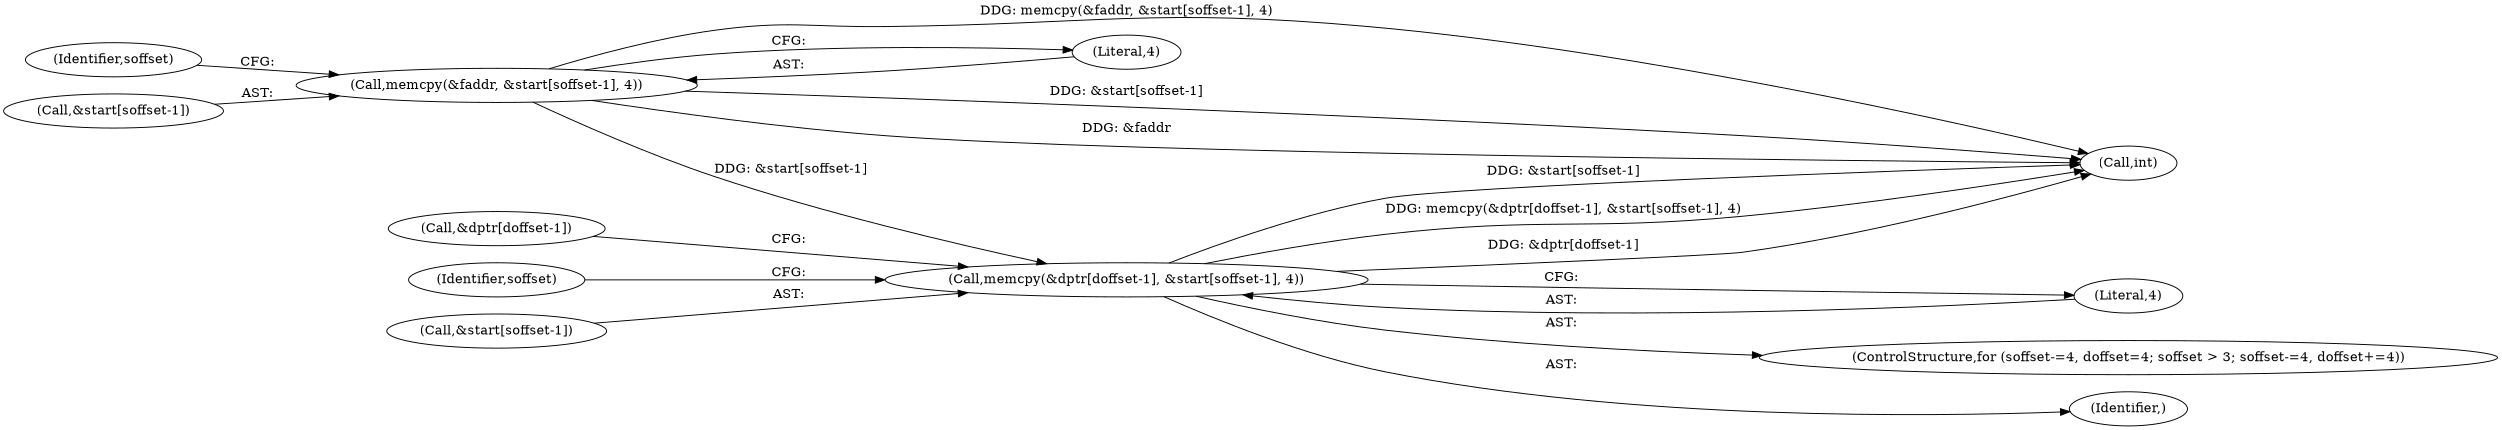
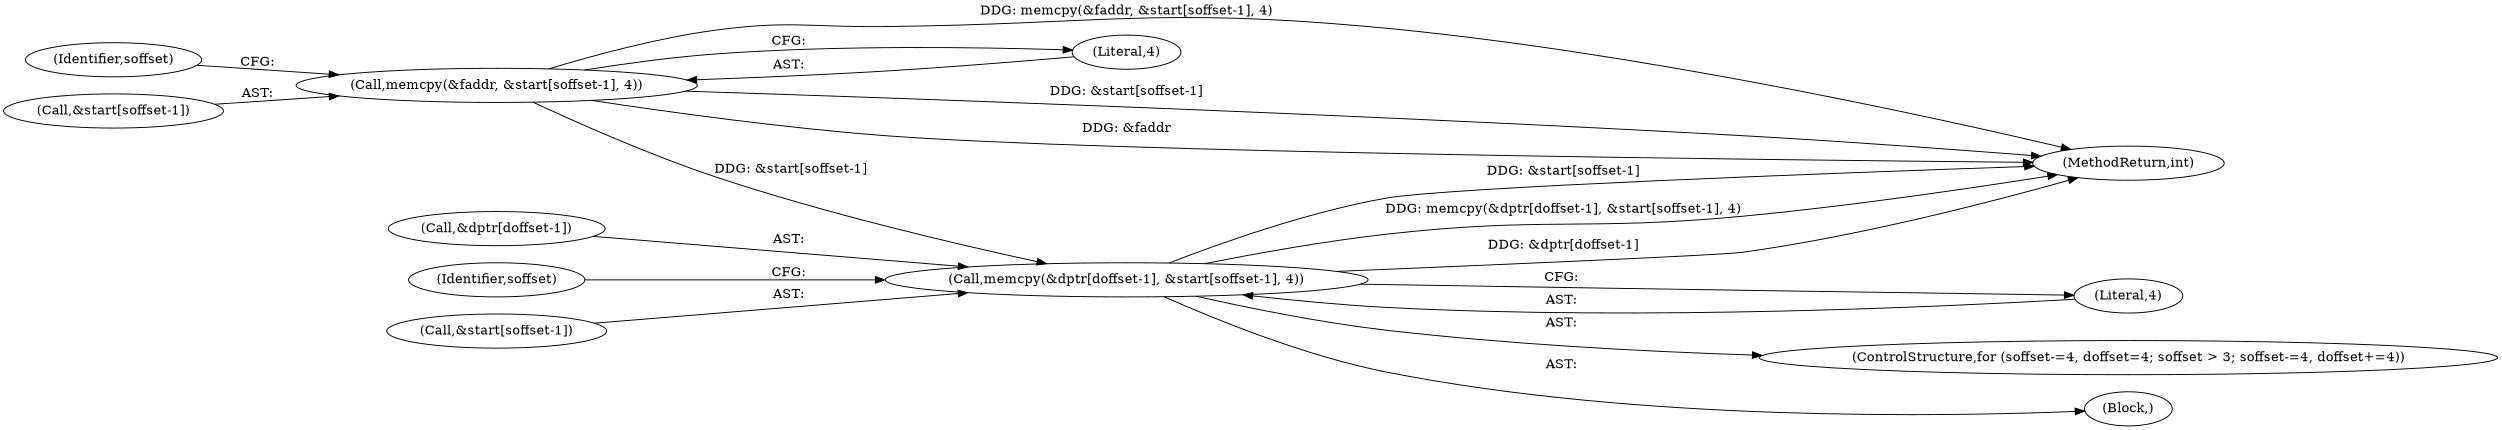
(2128, 163) -> (2128, 163)
(791, 240) -> (791, 240)
(2128, 409) -> (2128, 409)
